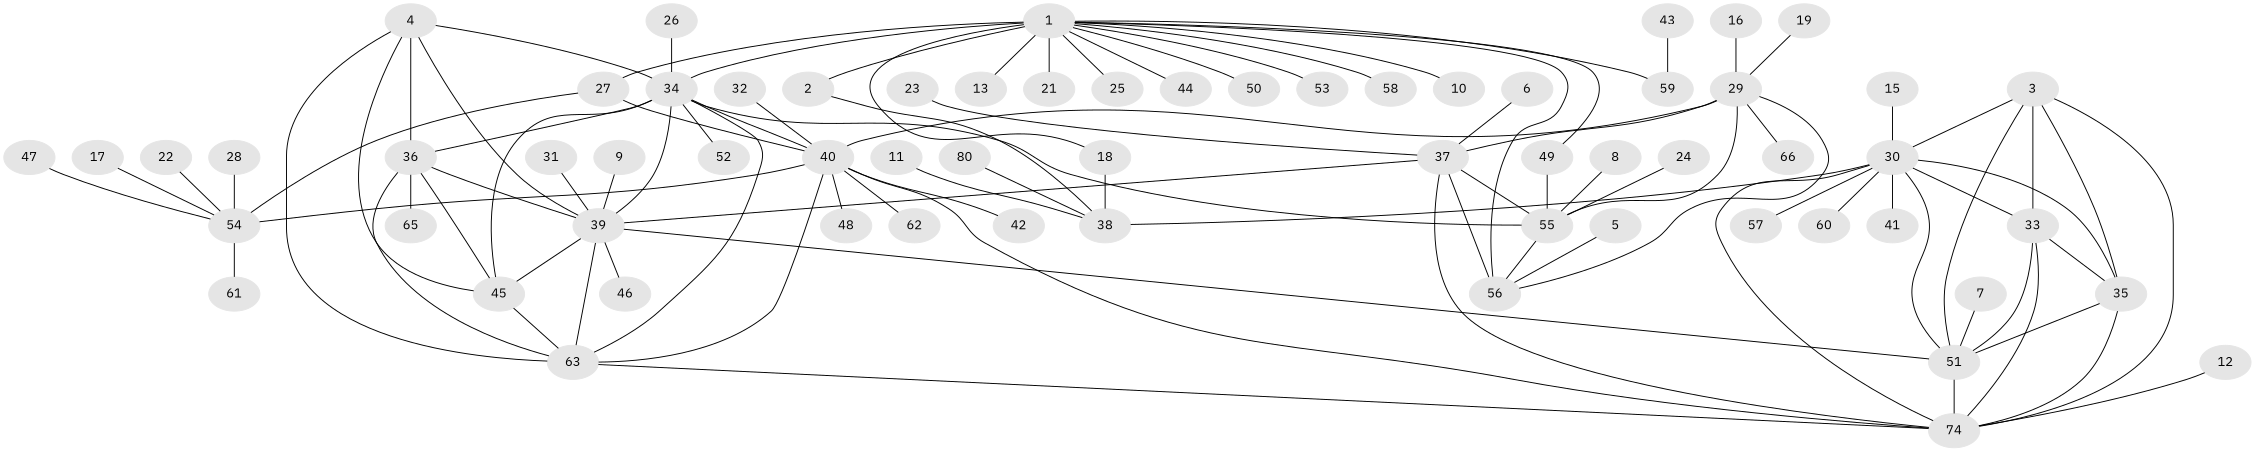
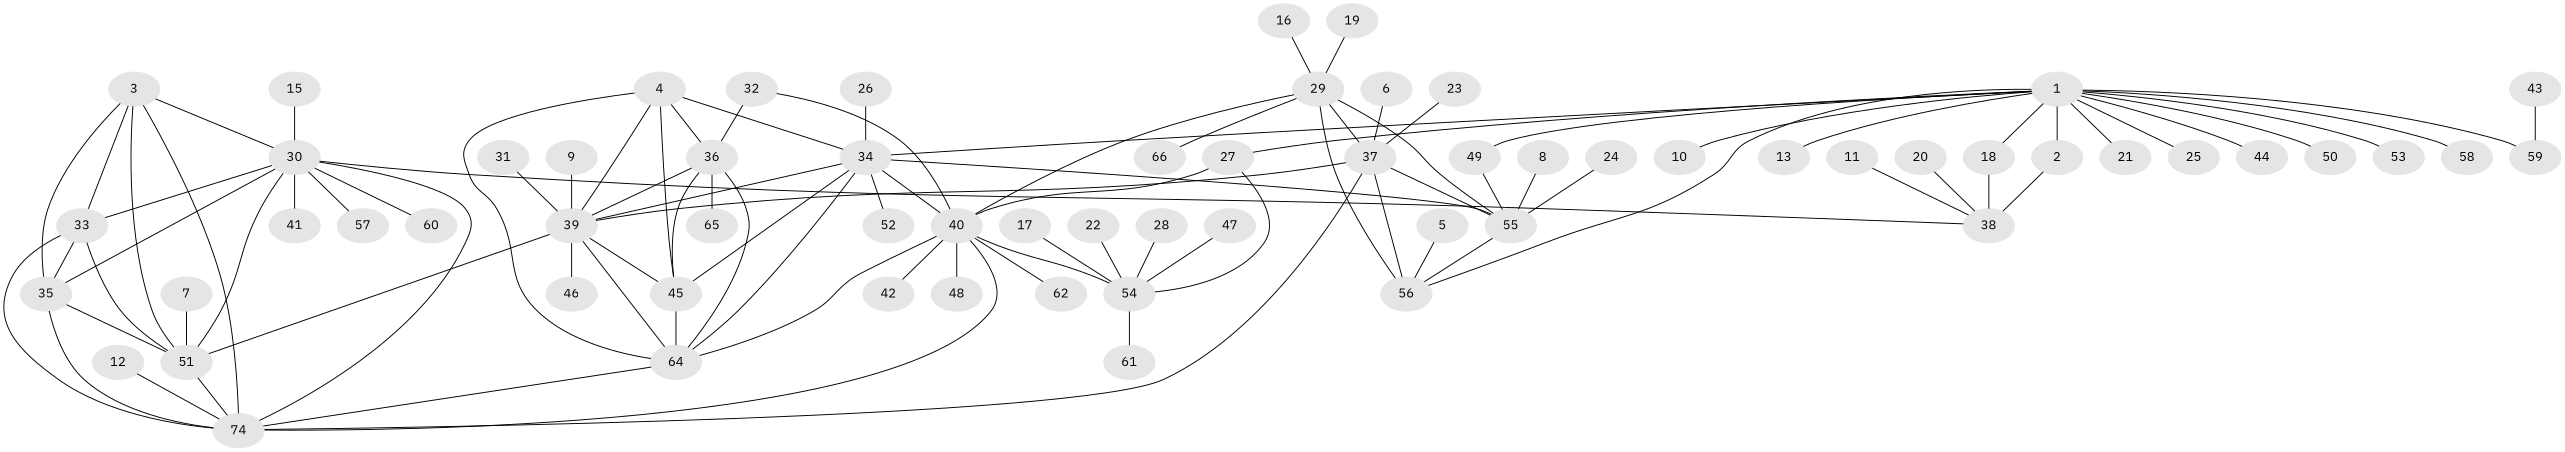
(544, 128) -> (732, 123)
(965, 157) -> (1921, 157)
(573, 362) -> (676, 362)
